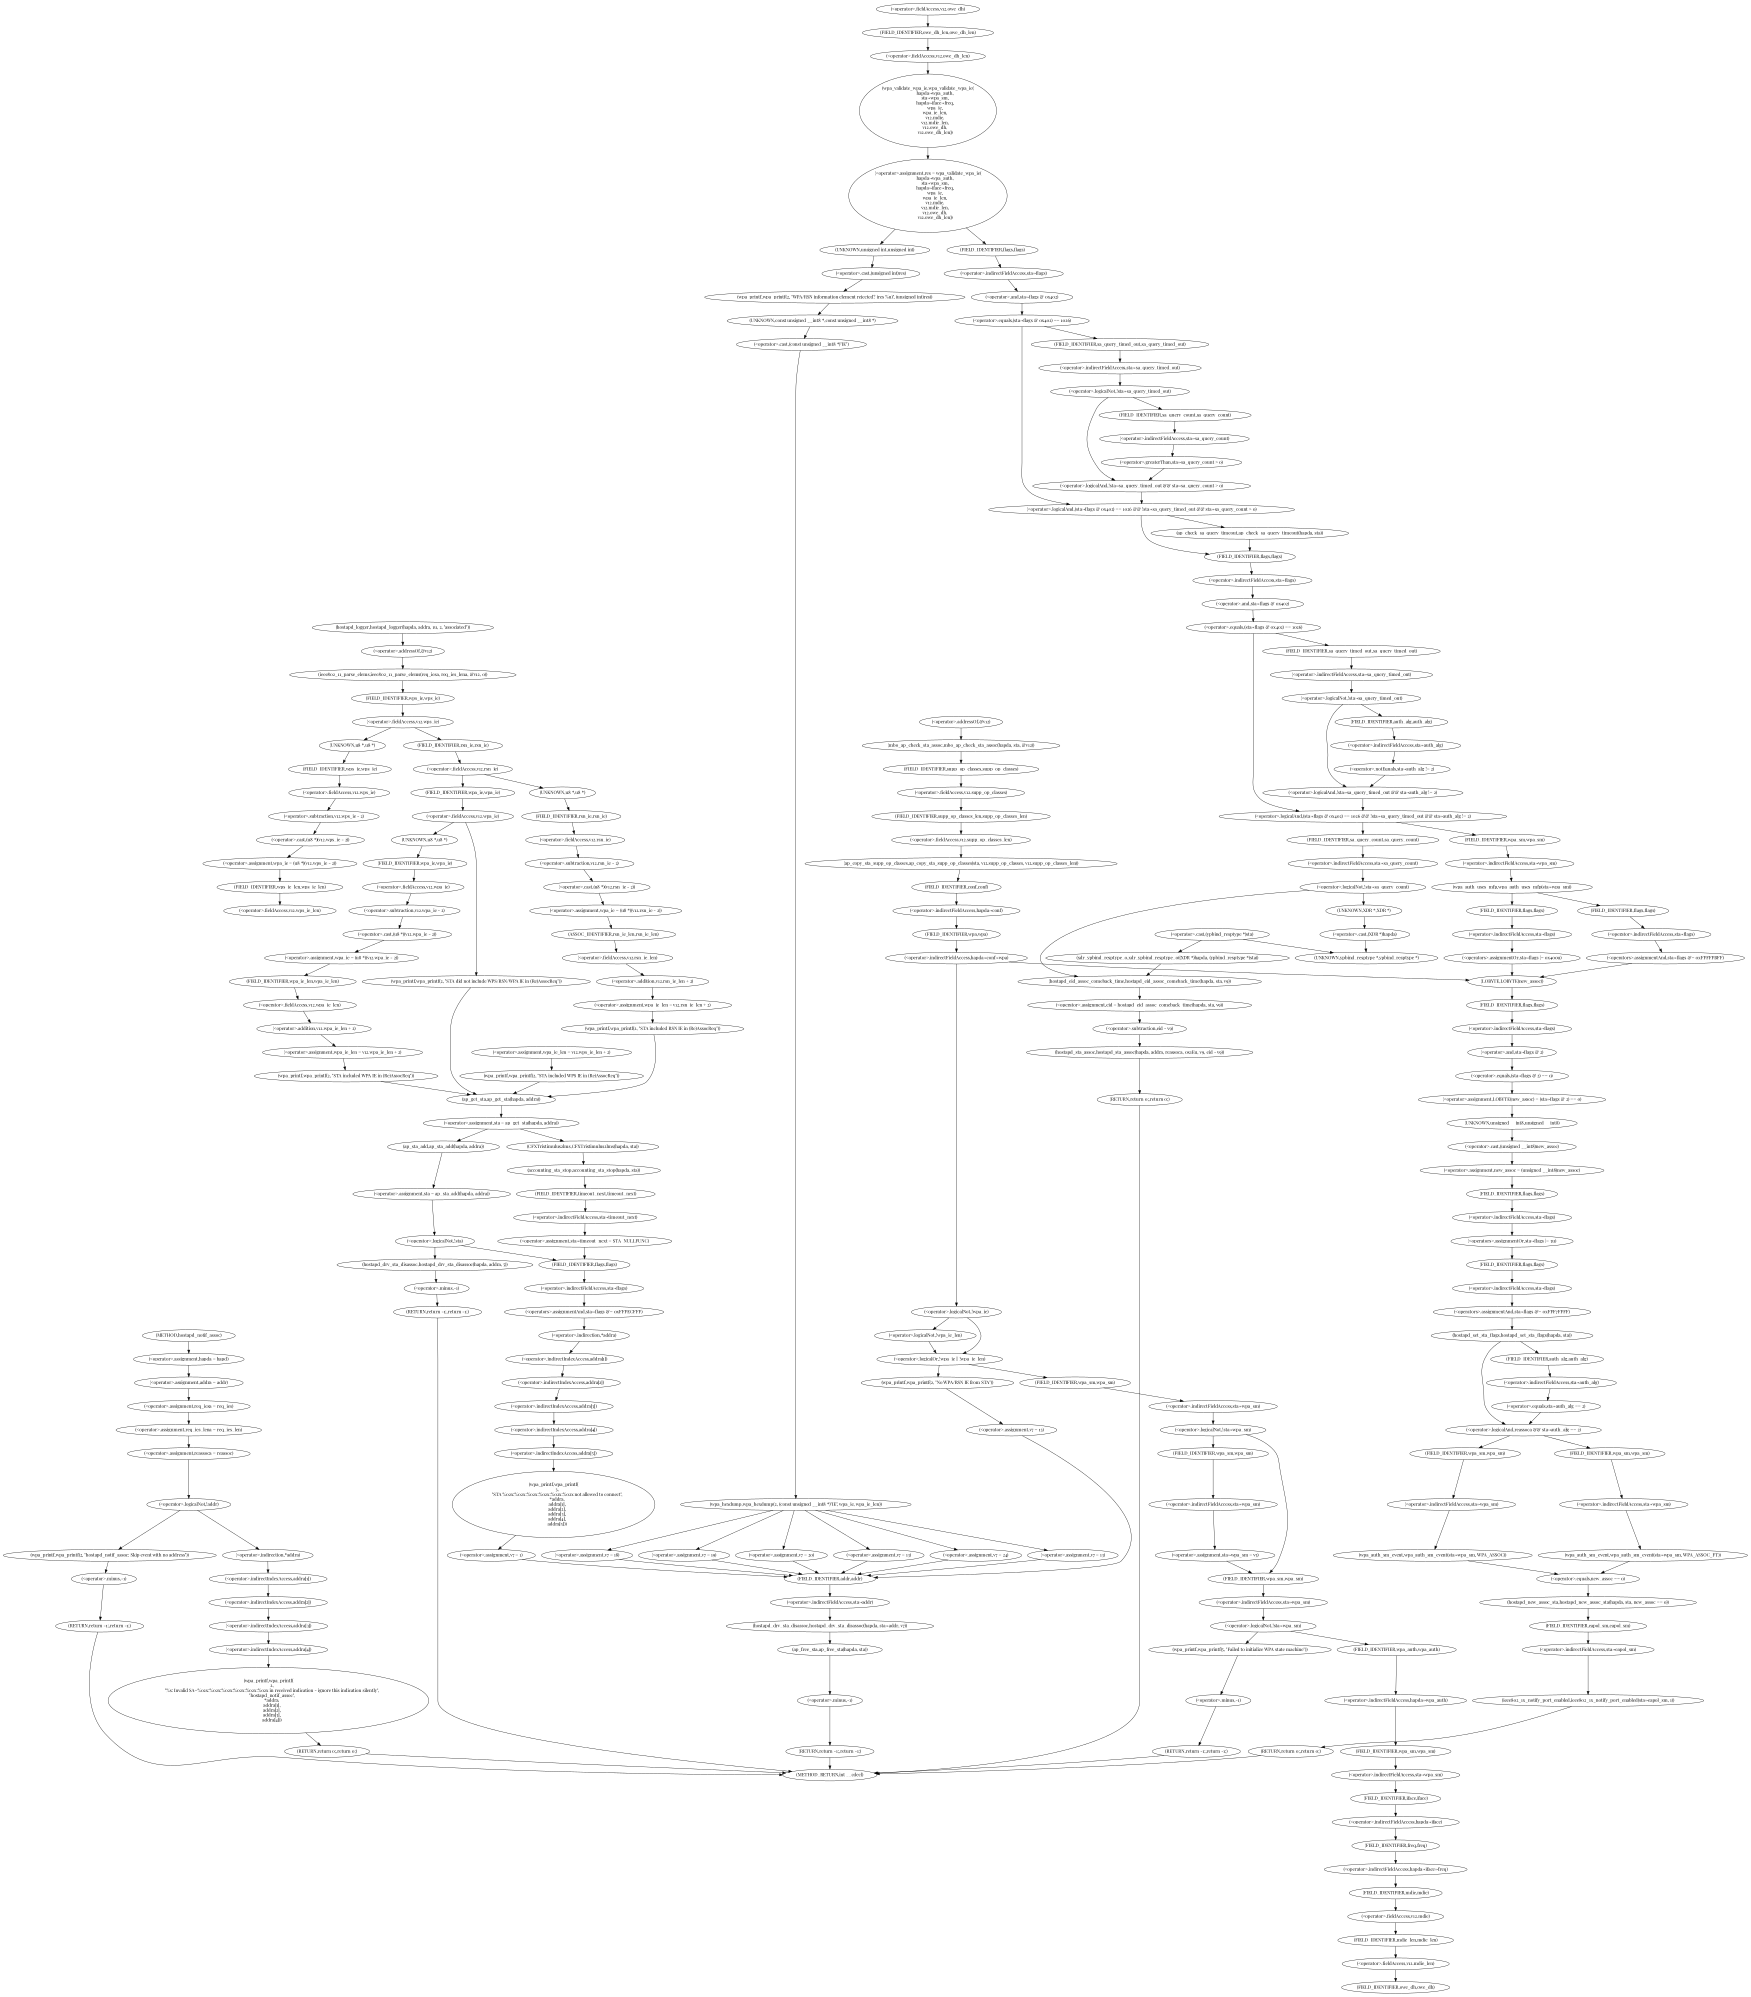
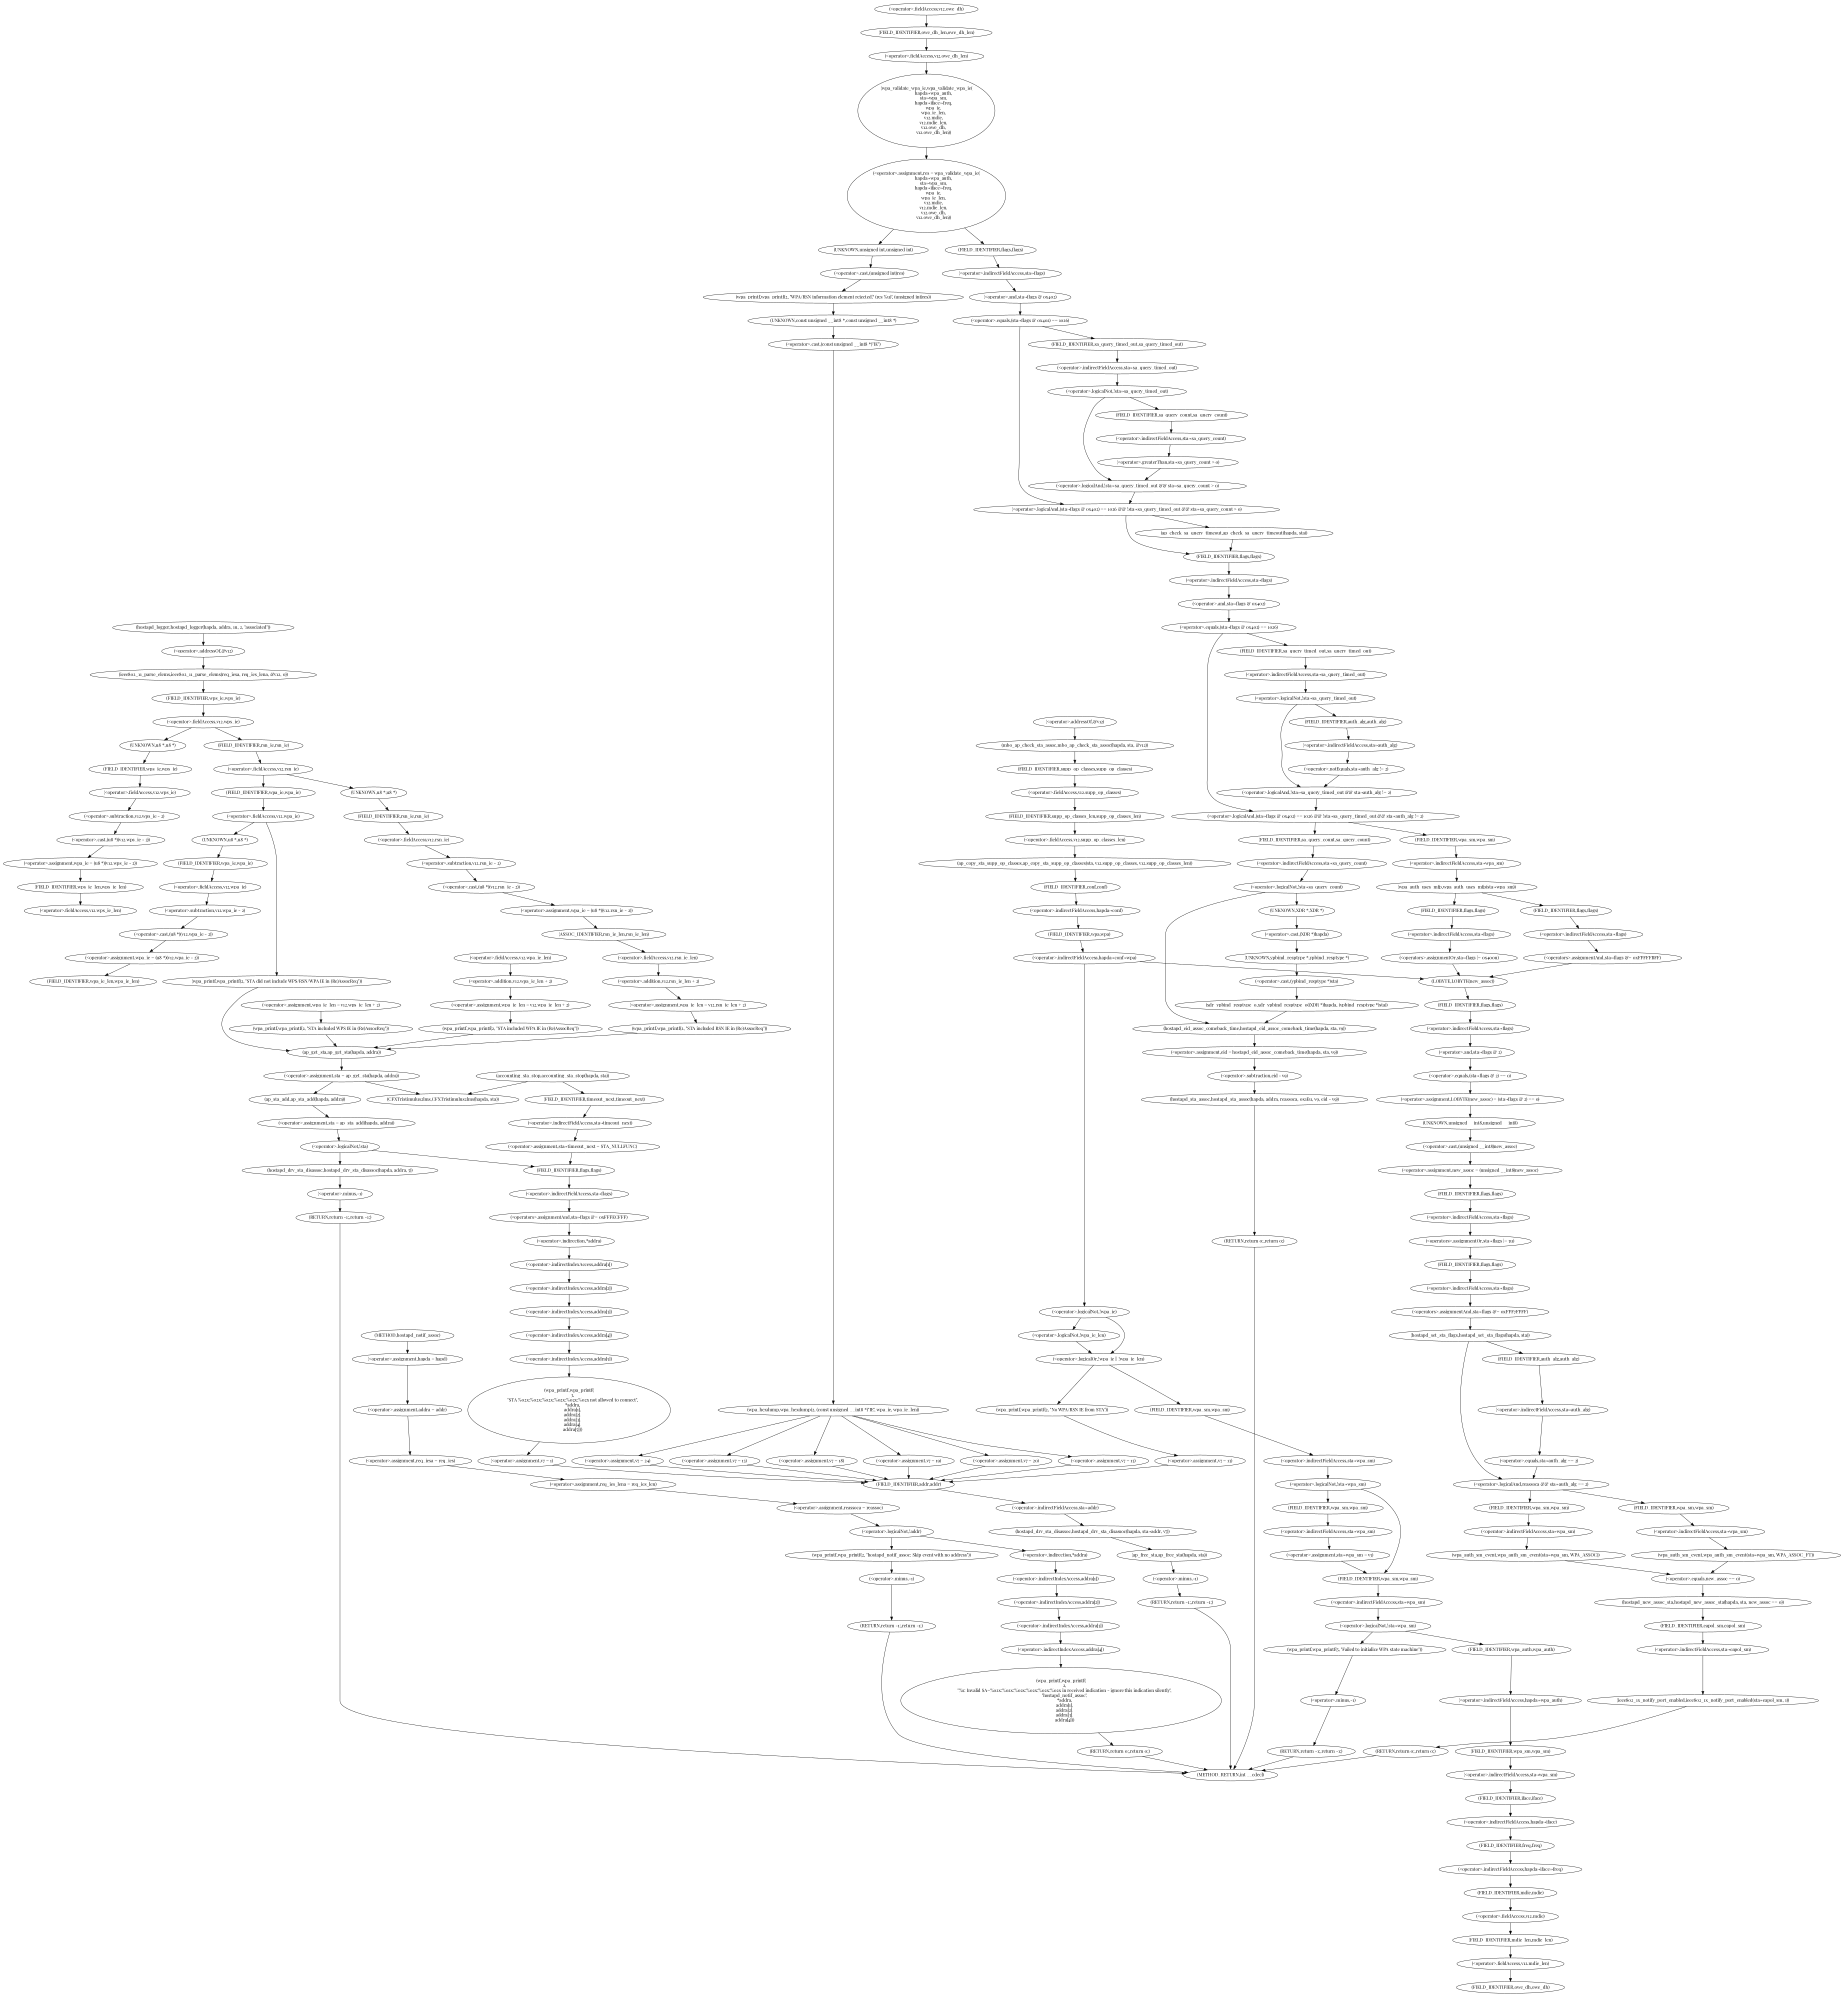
(1287, 946) -> (1297, 968)
(296, 992) -> none
(583, 1157) -> (499, 1088)
